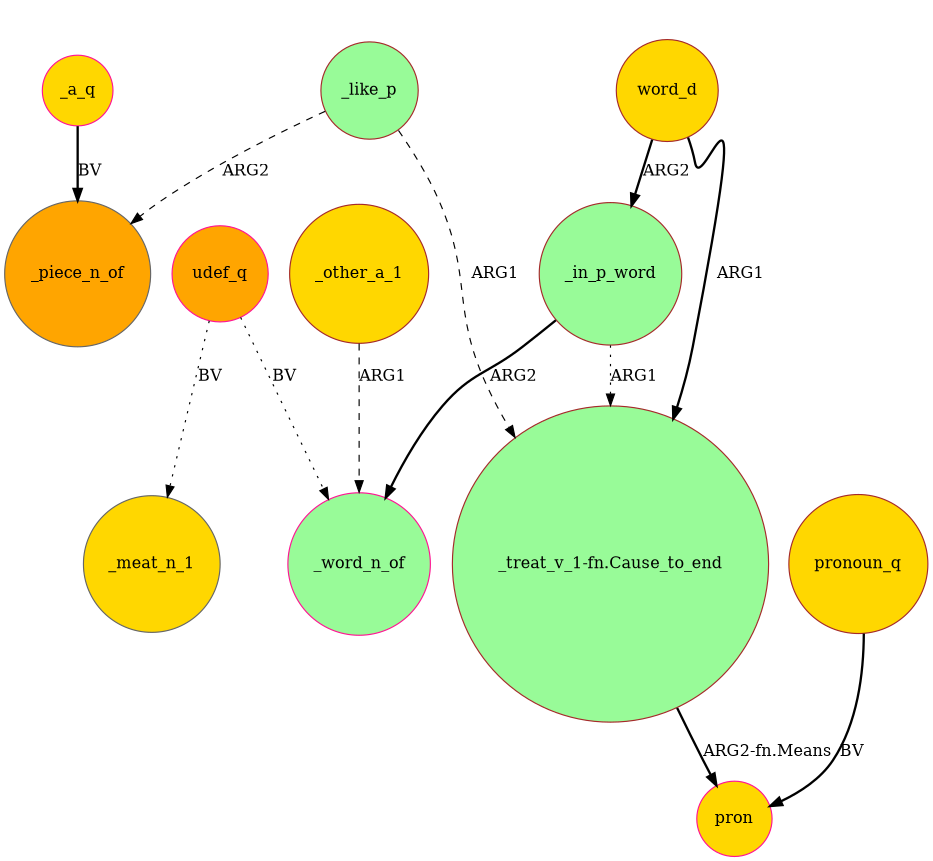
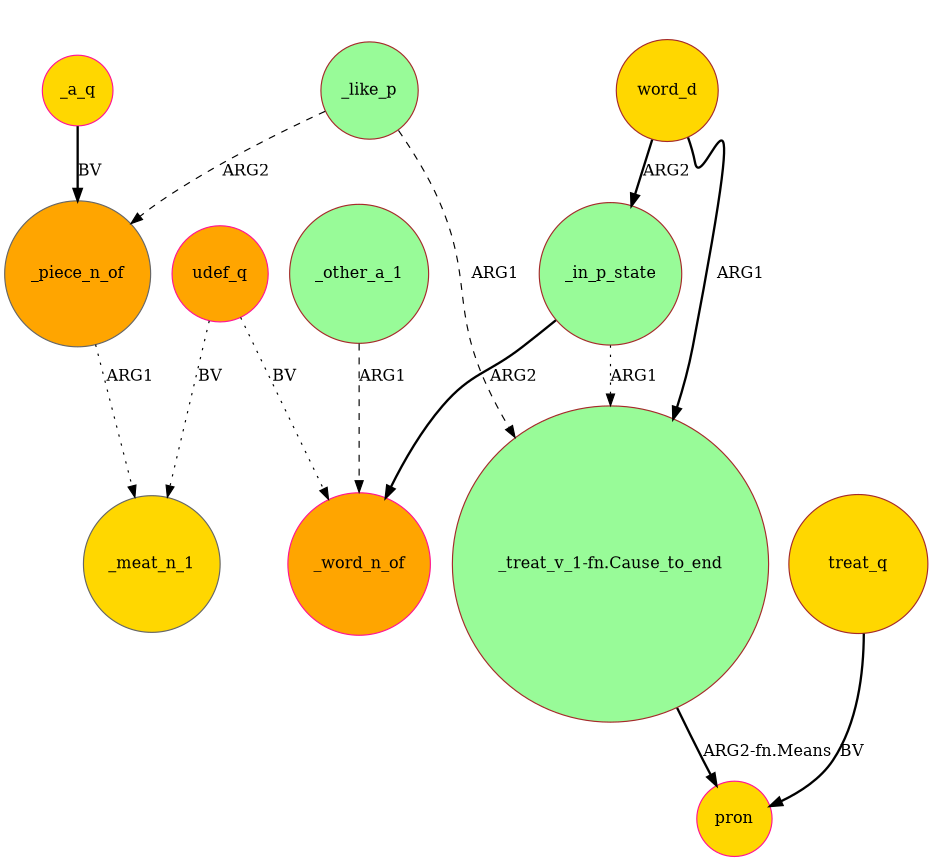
(359, 274) -> (359, 274)
(610, 274) -> (610, 274)
none -> (114, 415)
(359, 564) -> (359, 564)
(858, 564) -> (858, 564)
